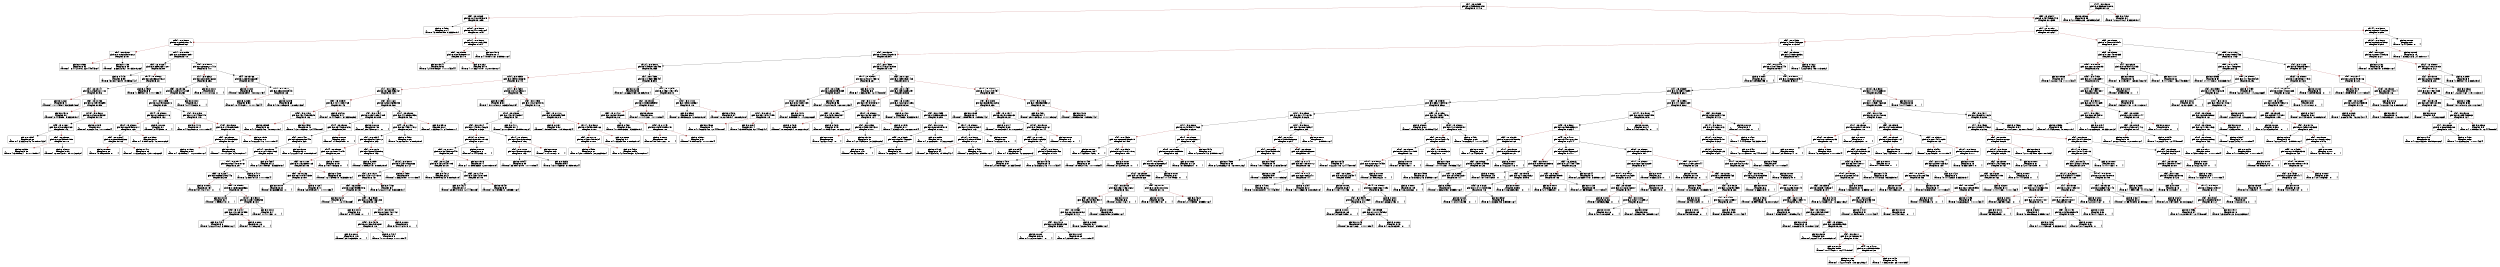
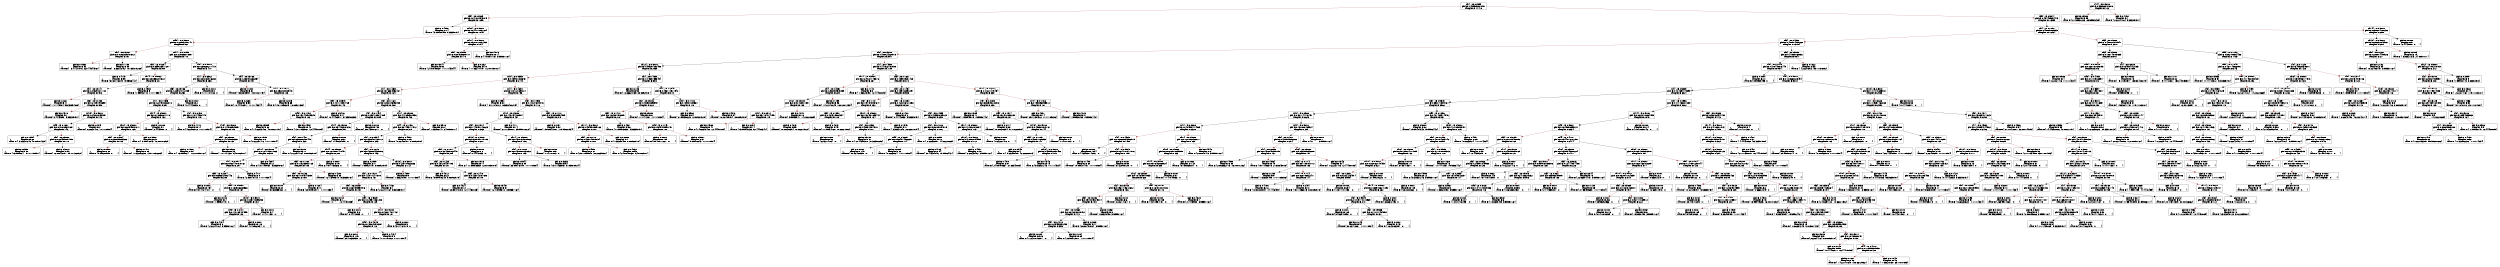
(1550, 150) -> (1554, 157)
